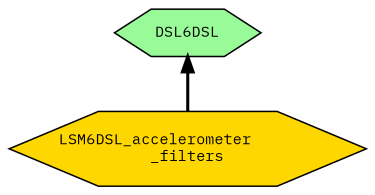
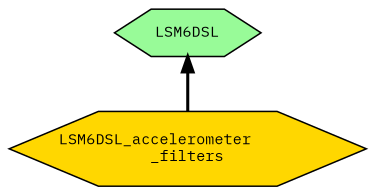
(188, 33) -> (188, 33)
